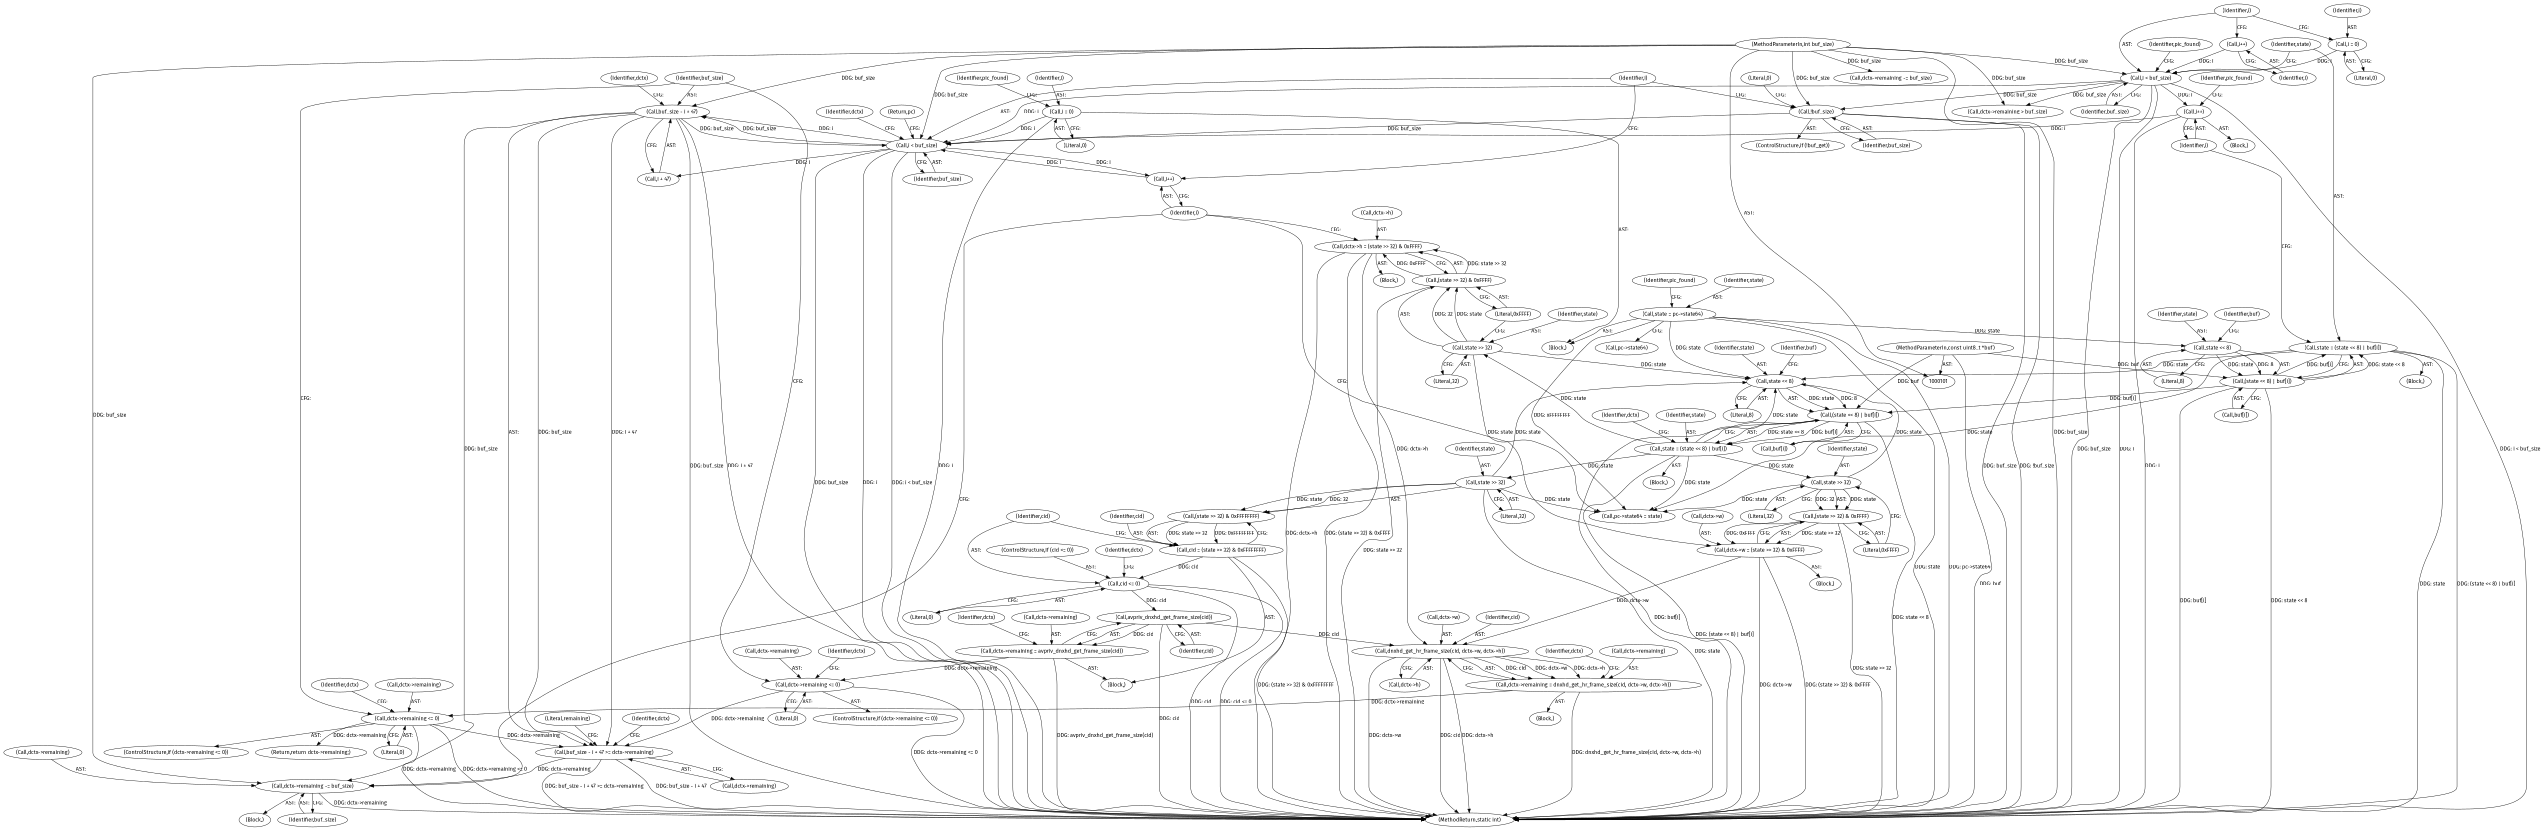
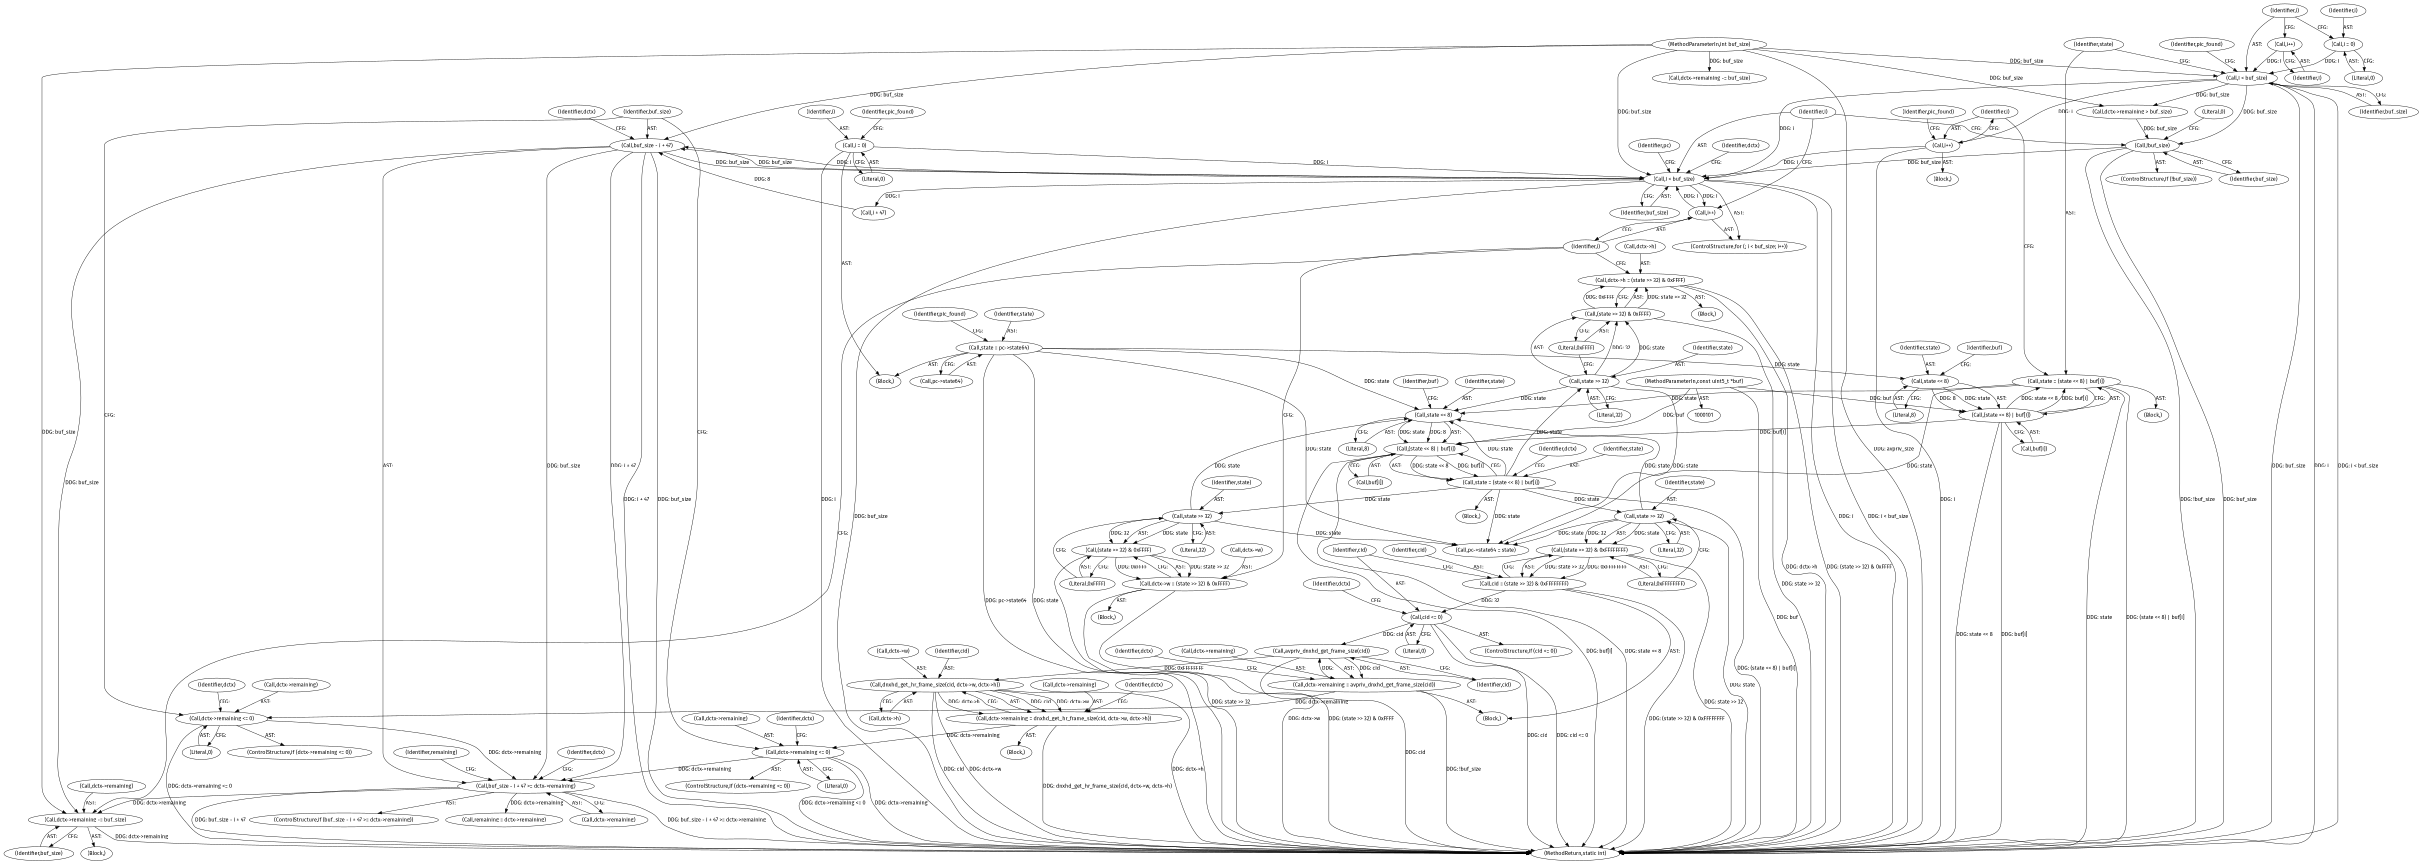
(1794, 79) -> (2141, 127)
(902, 112) -> (1654, 146)
(646, 141) -> none
(672, 146) -> (762, 179)
(1793, 146) -> (2159, 179)
(1762, 241) -> none
none -> (1739, 247)
(1946, 348) -> (1694, 382)
none -> (963, 364)
(1552, 415) -> (1319, 449)
(2071, 432) -> (1894, 449)
(1395, 447) -> none
(1080, 567) -> (1471, 633)
(1189, 567) -> (1490, 601)
none -> (1662, 584)
(1604, 602) -> none
(1093, 635) -> (1328, 668)
(1329, 635) -> (1184, 668)
none -> (1724, 710)
(568, 719) -> (431, 753)
(1105, 736) -> (1464, 769)
(311, 753) -> none
none -> (344, 820)
none -> (504, 820)
